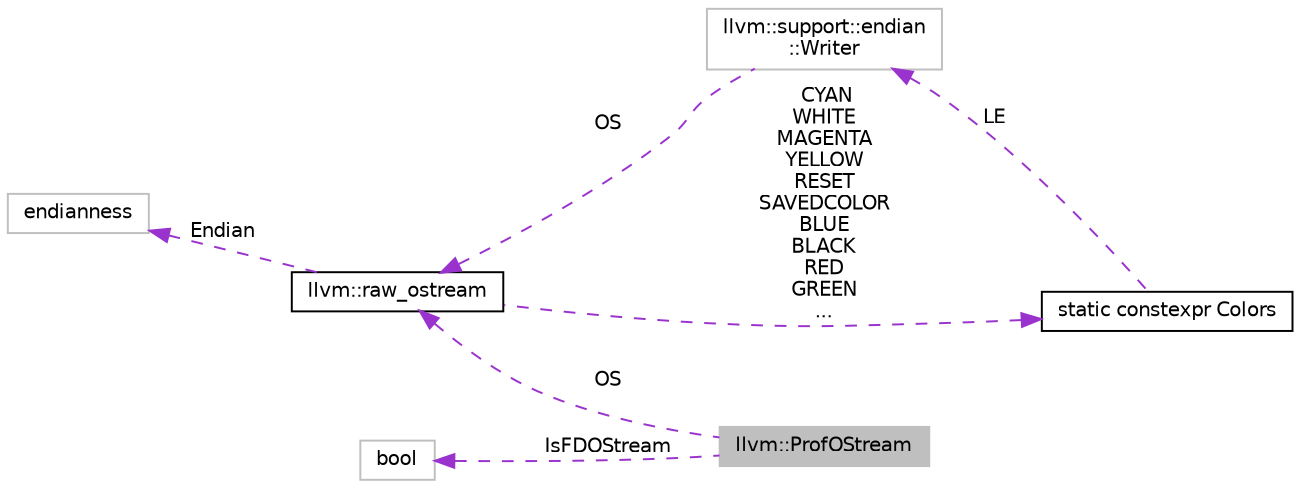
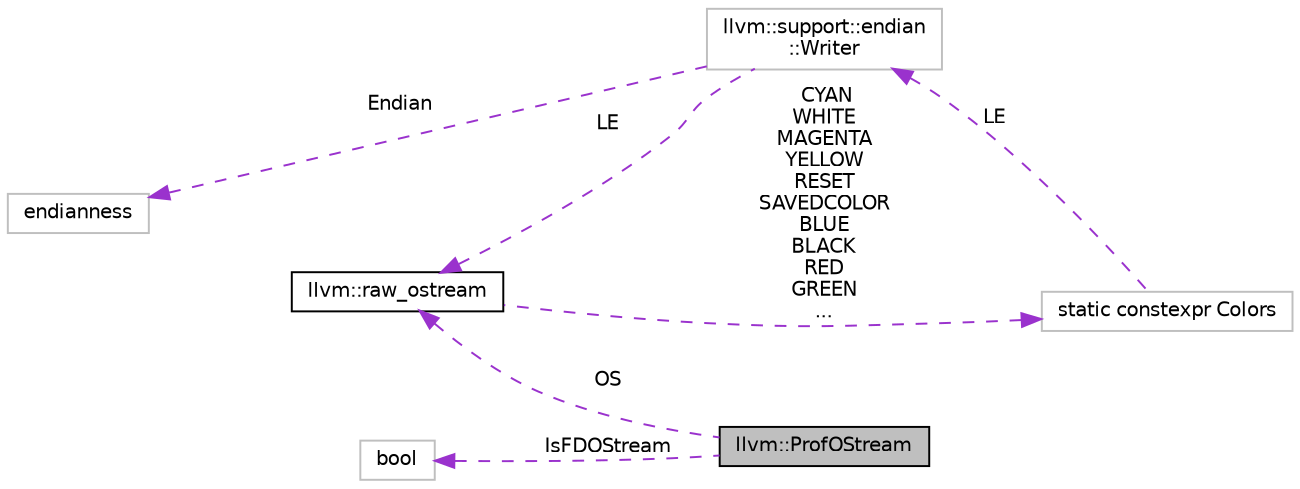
(605, 124) -> (605, 124)
(245, 254) -> (438, 129)
(1167, 311) -> (1167, 311)
(824, 446) -> (824, 446)
